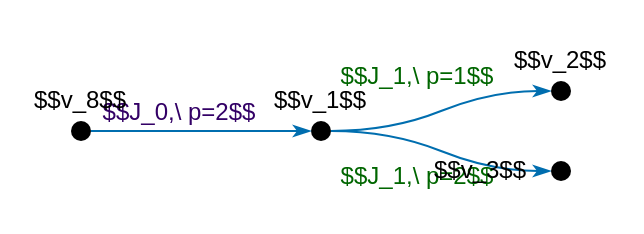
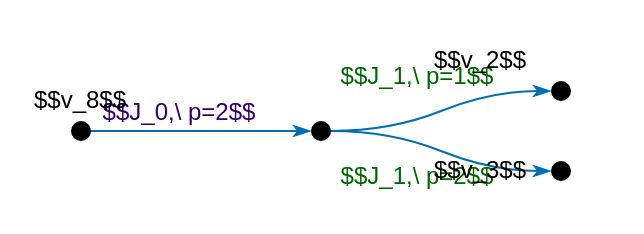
(561, 61) -> (481, 61)
(321, 101) -> none
